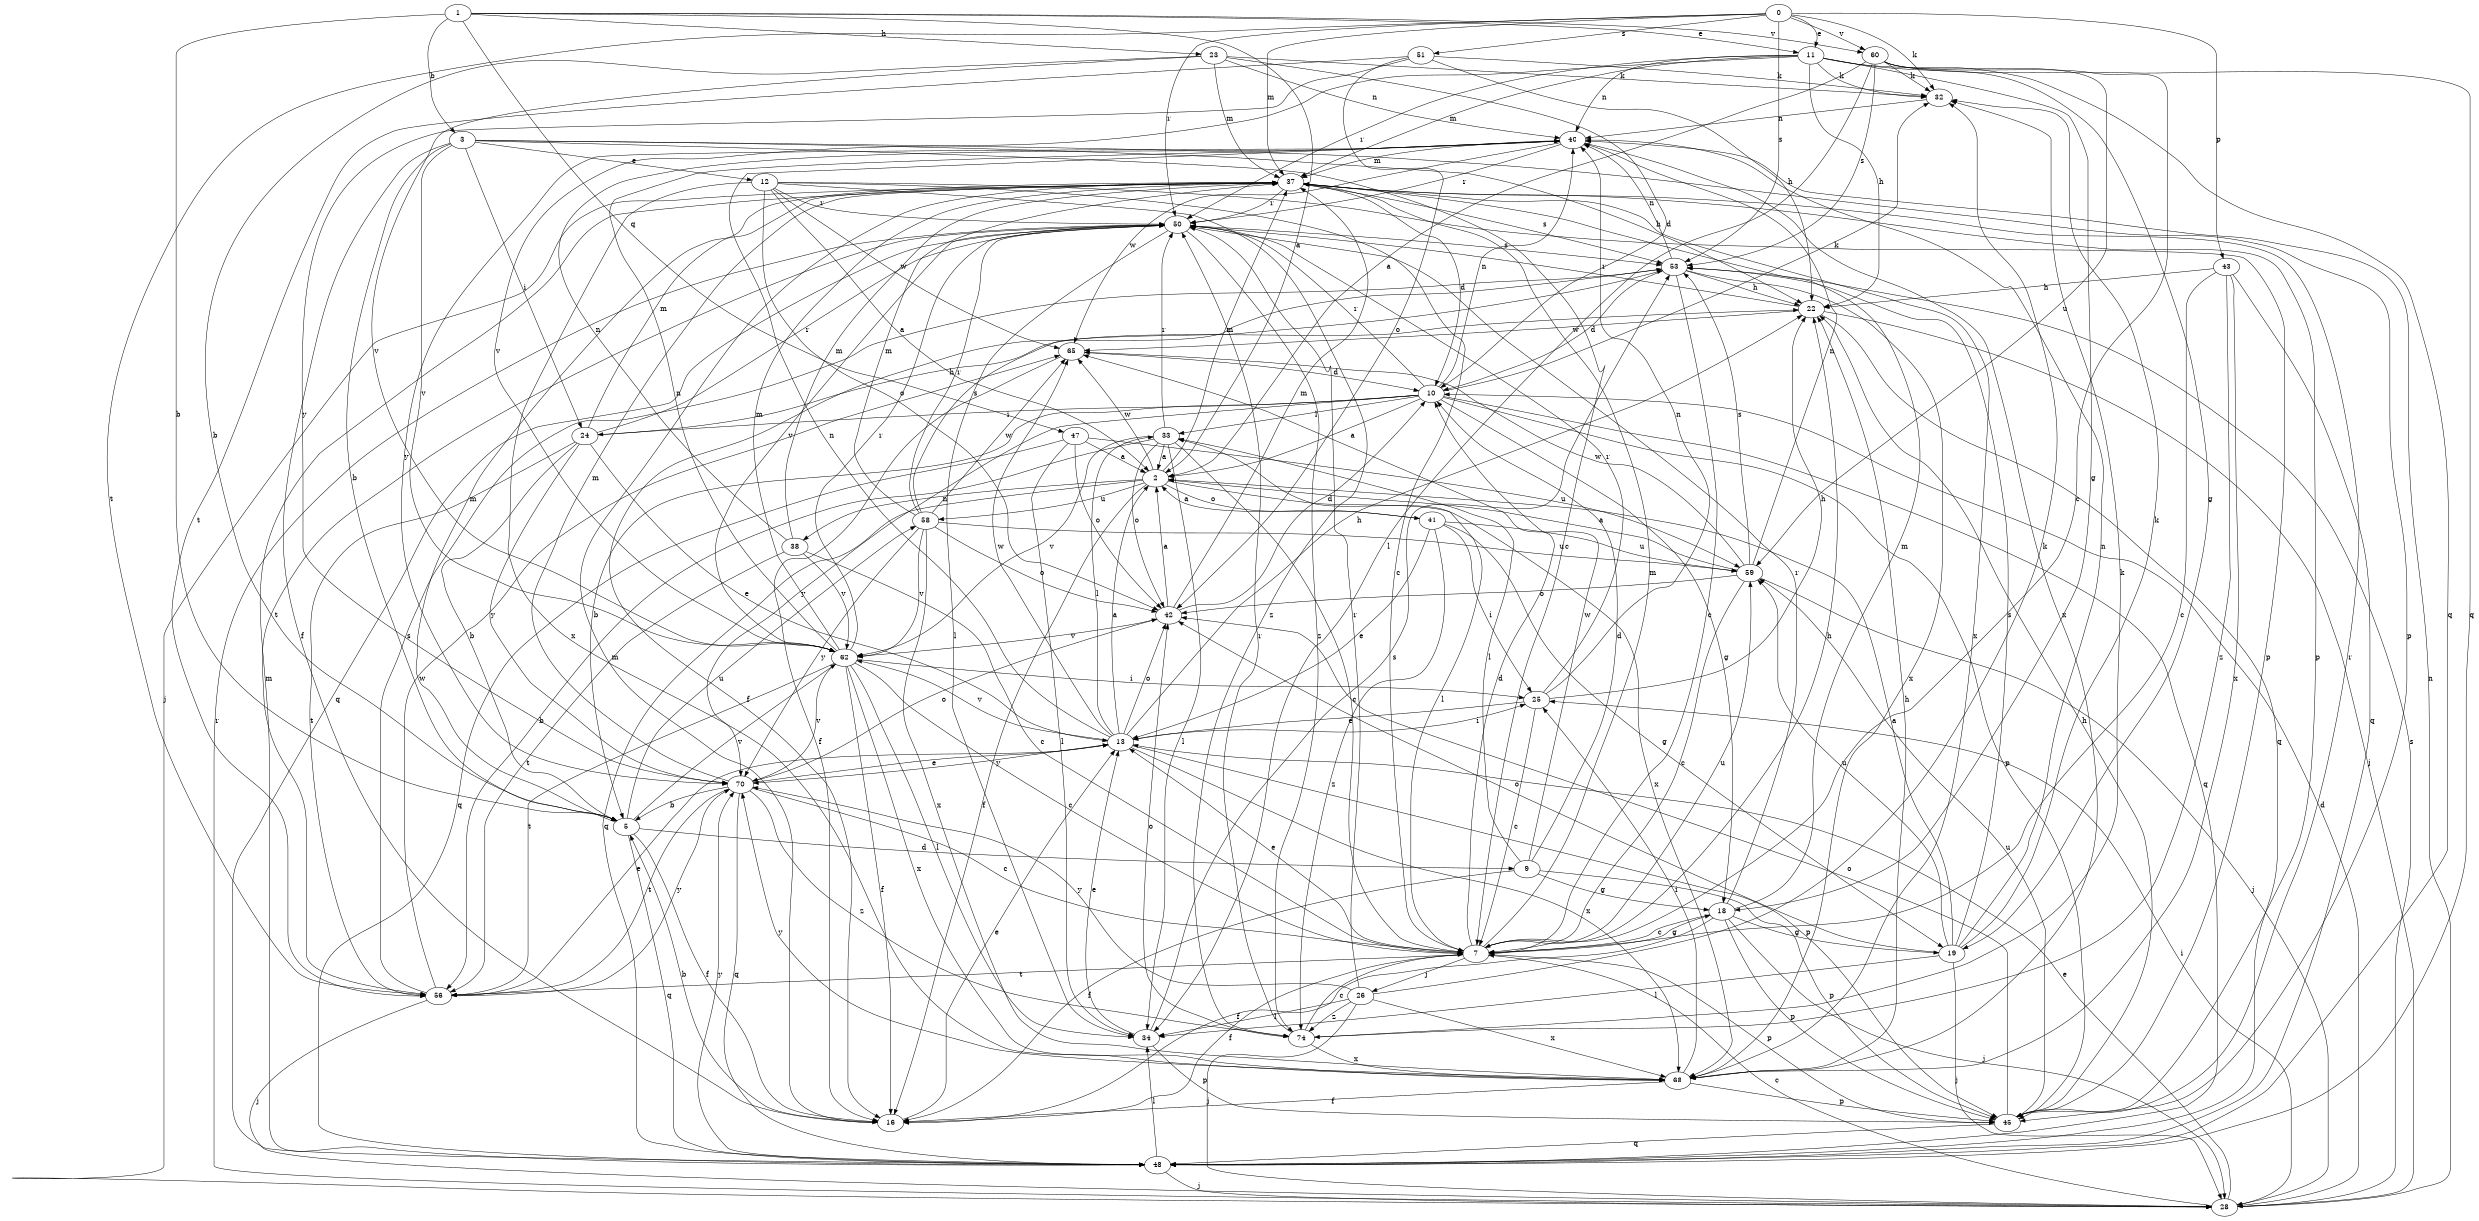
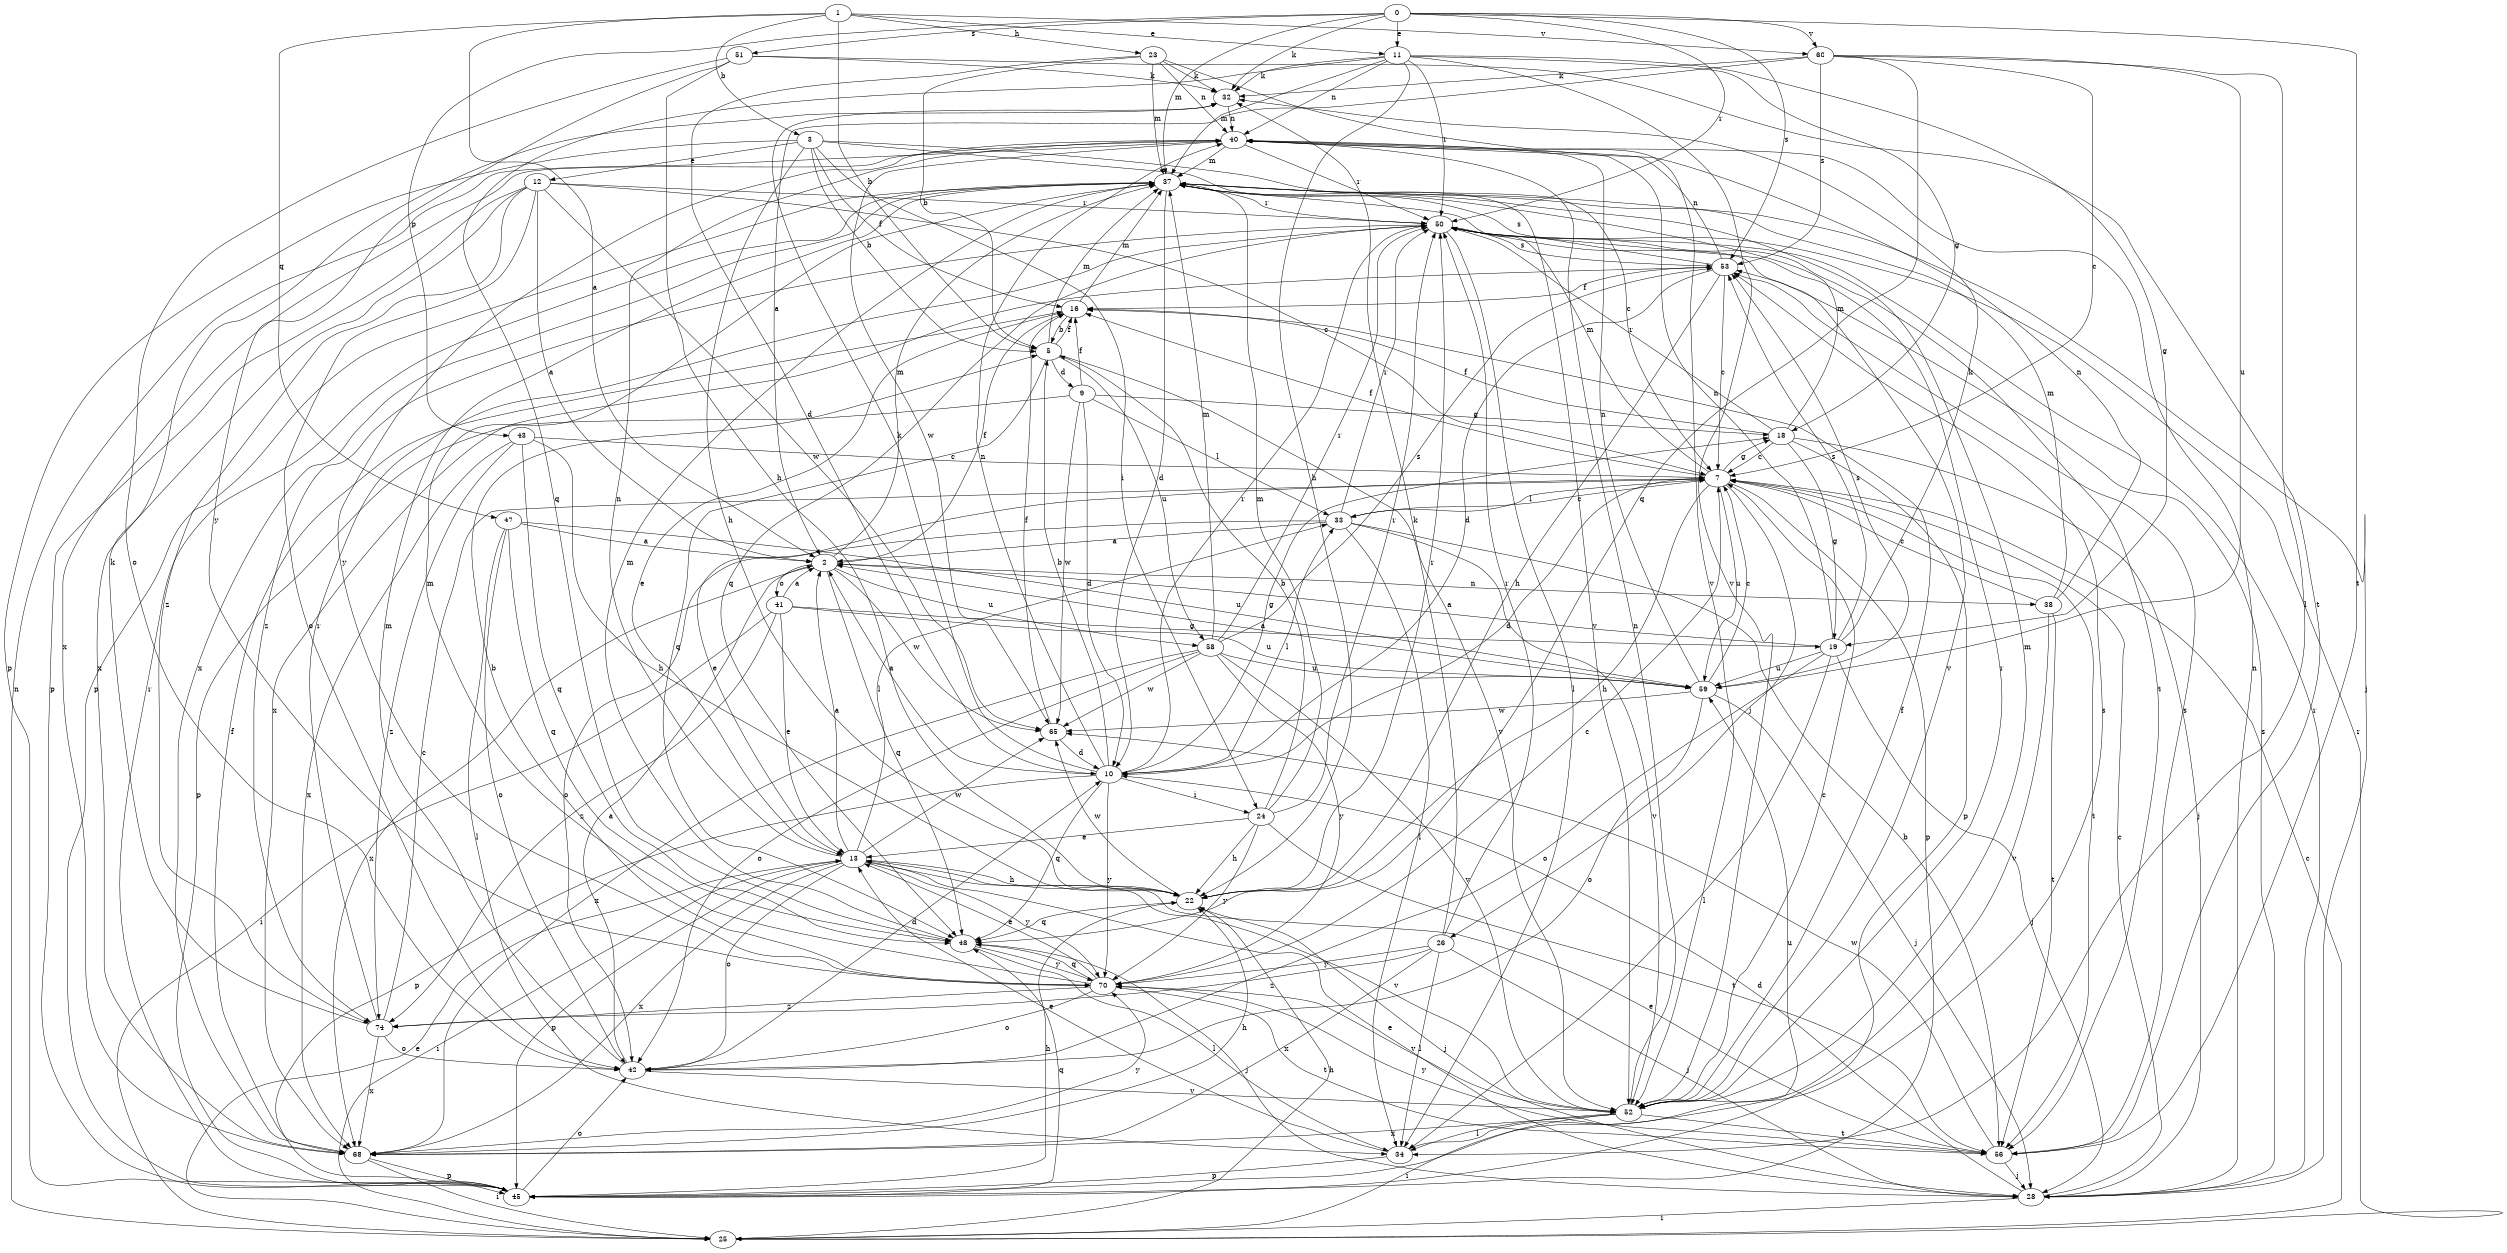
(1481, 219) -> (1452, 207)
(845, 658) -> (1629, 1113)
